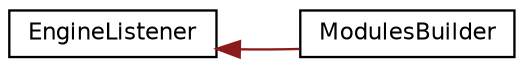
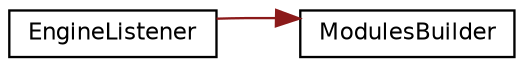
(270, 49) -> (246, 18)
